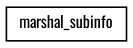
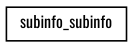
(66, 24) -> (66, 24)
